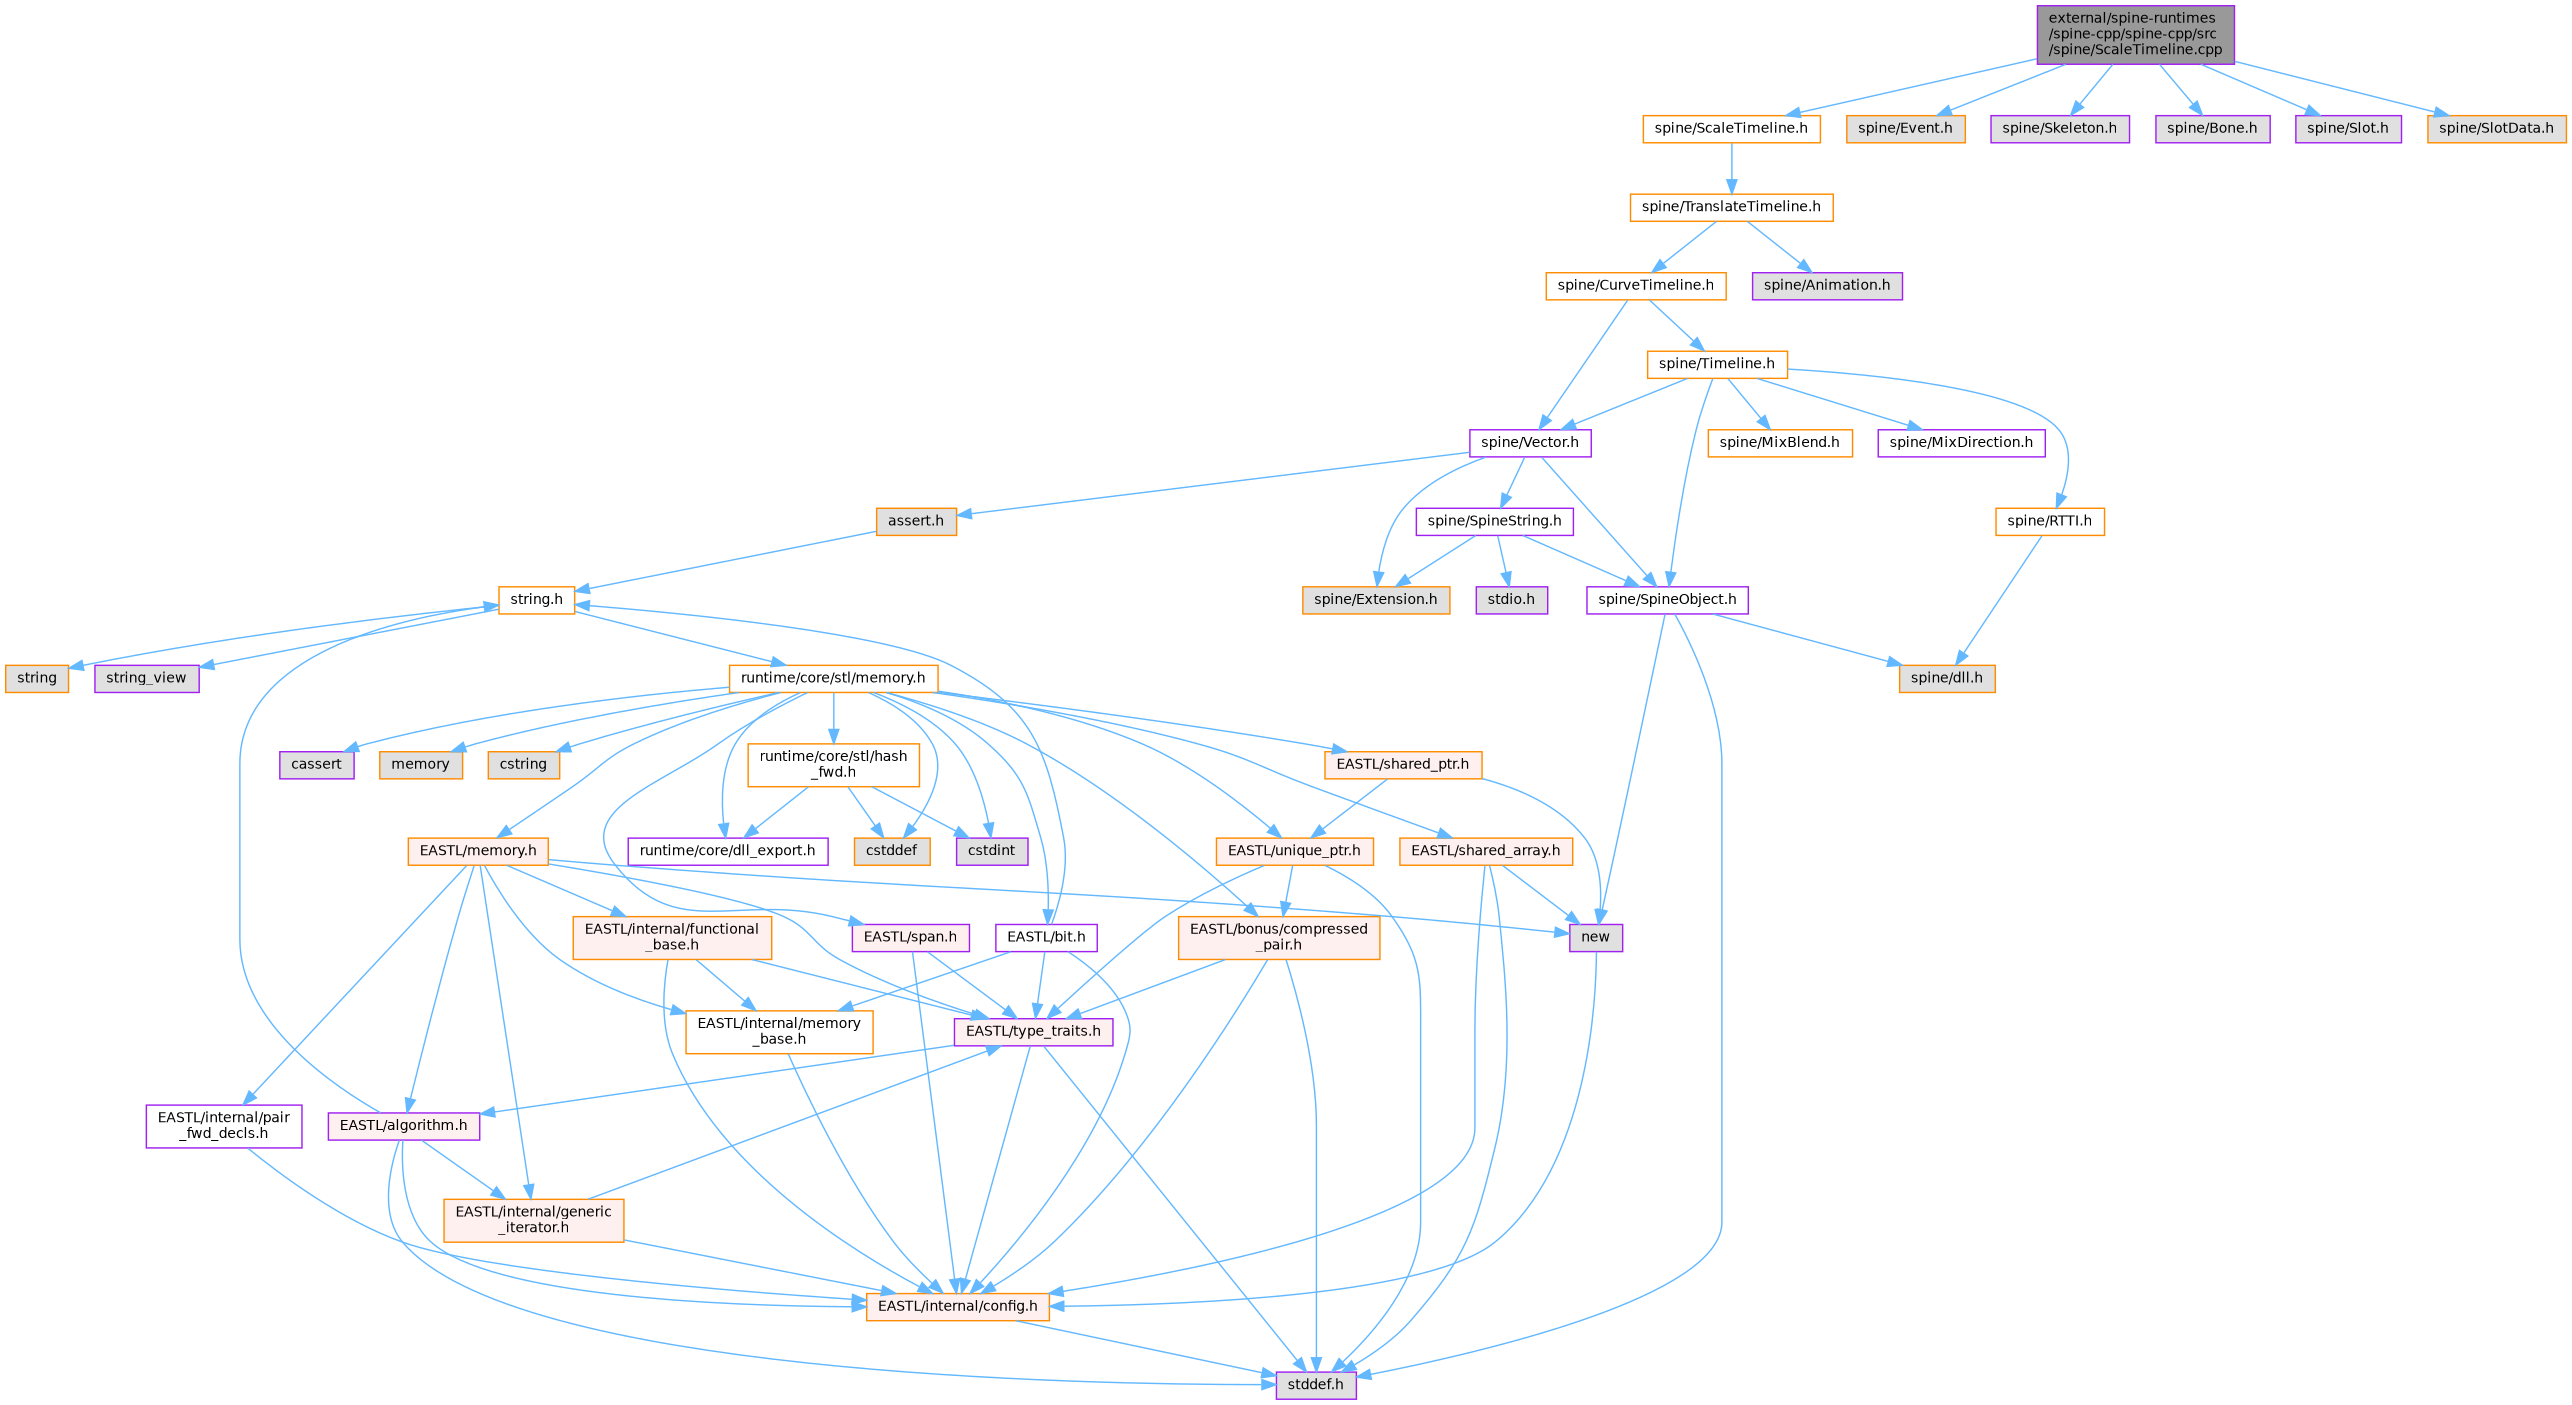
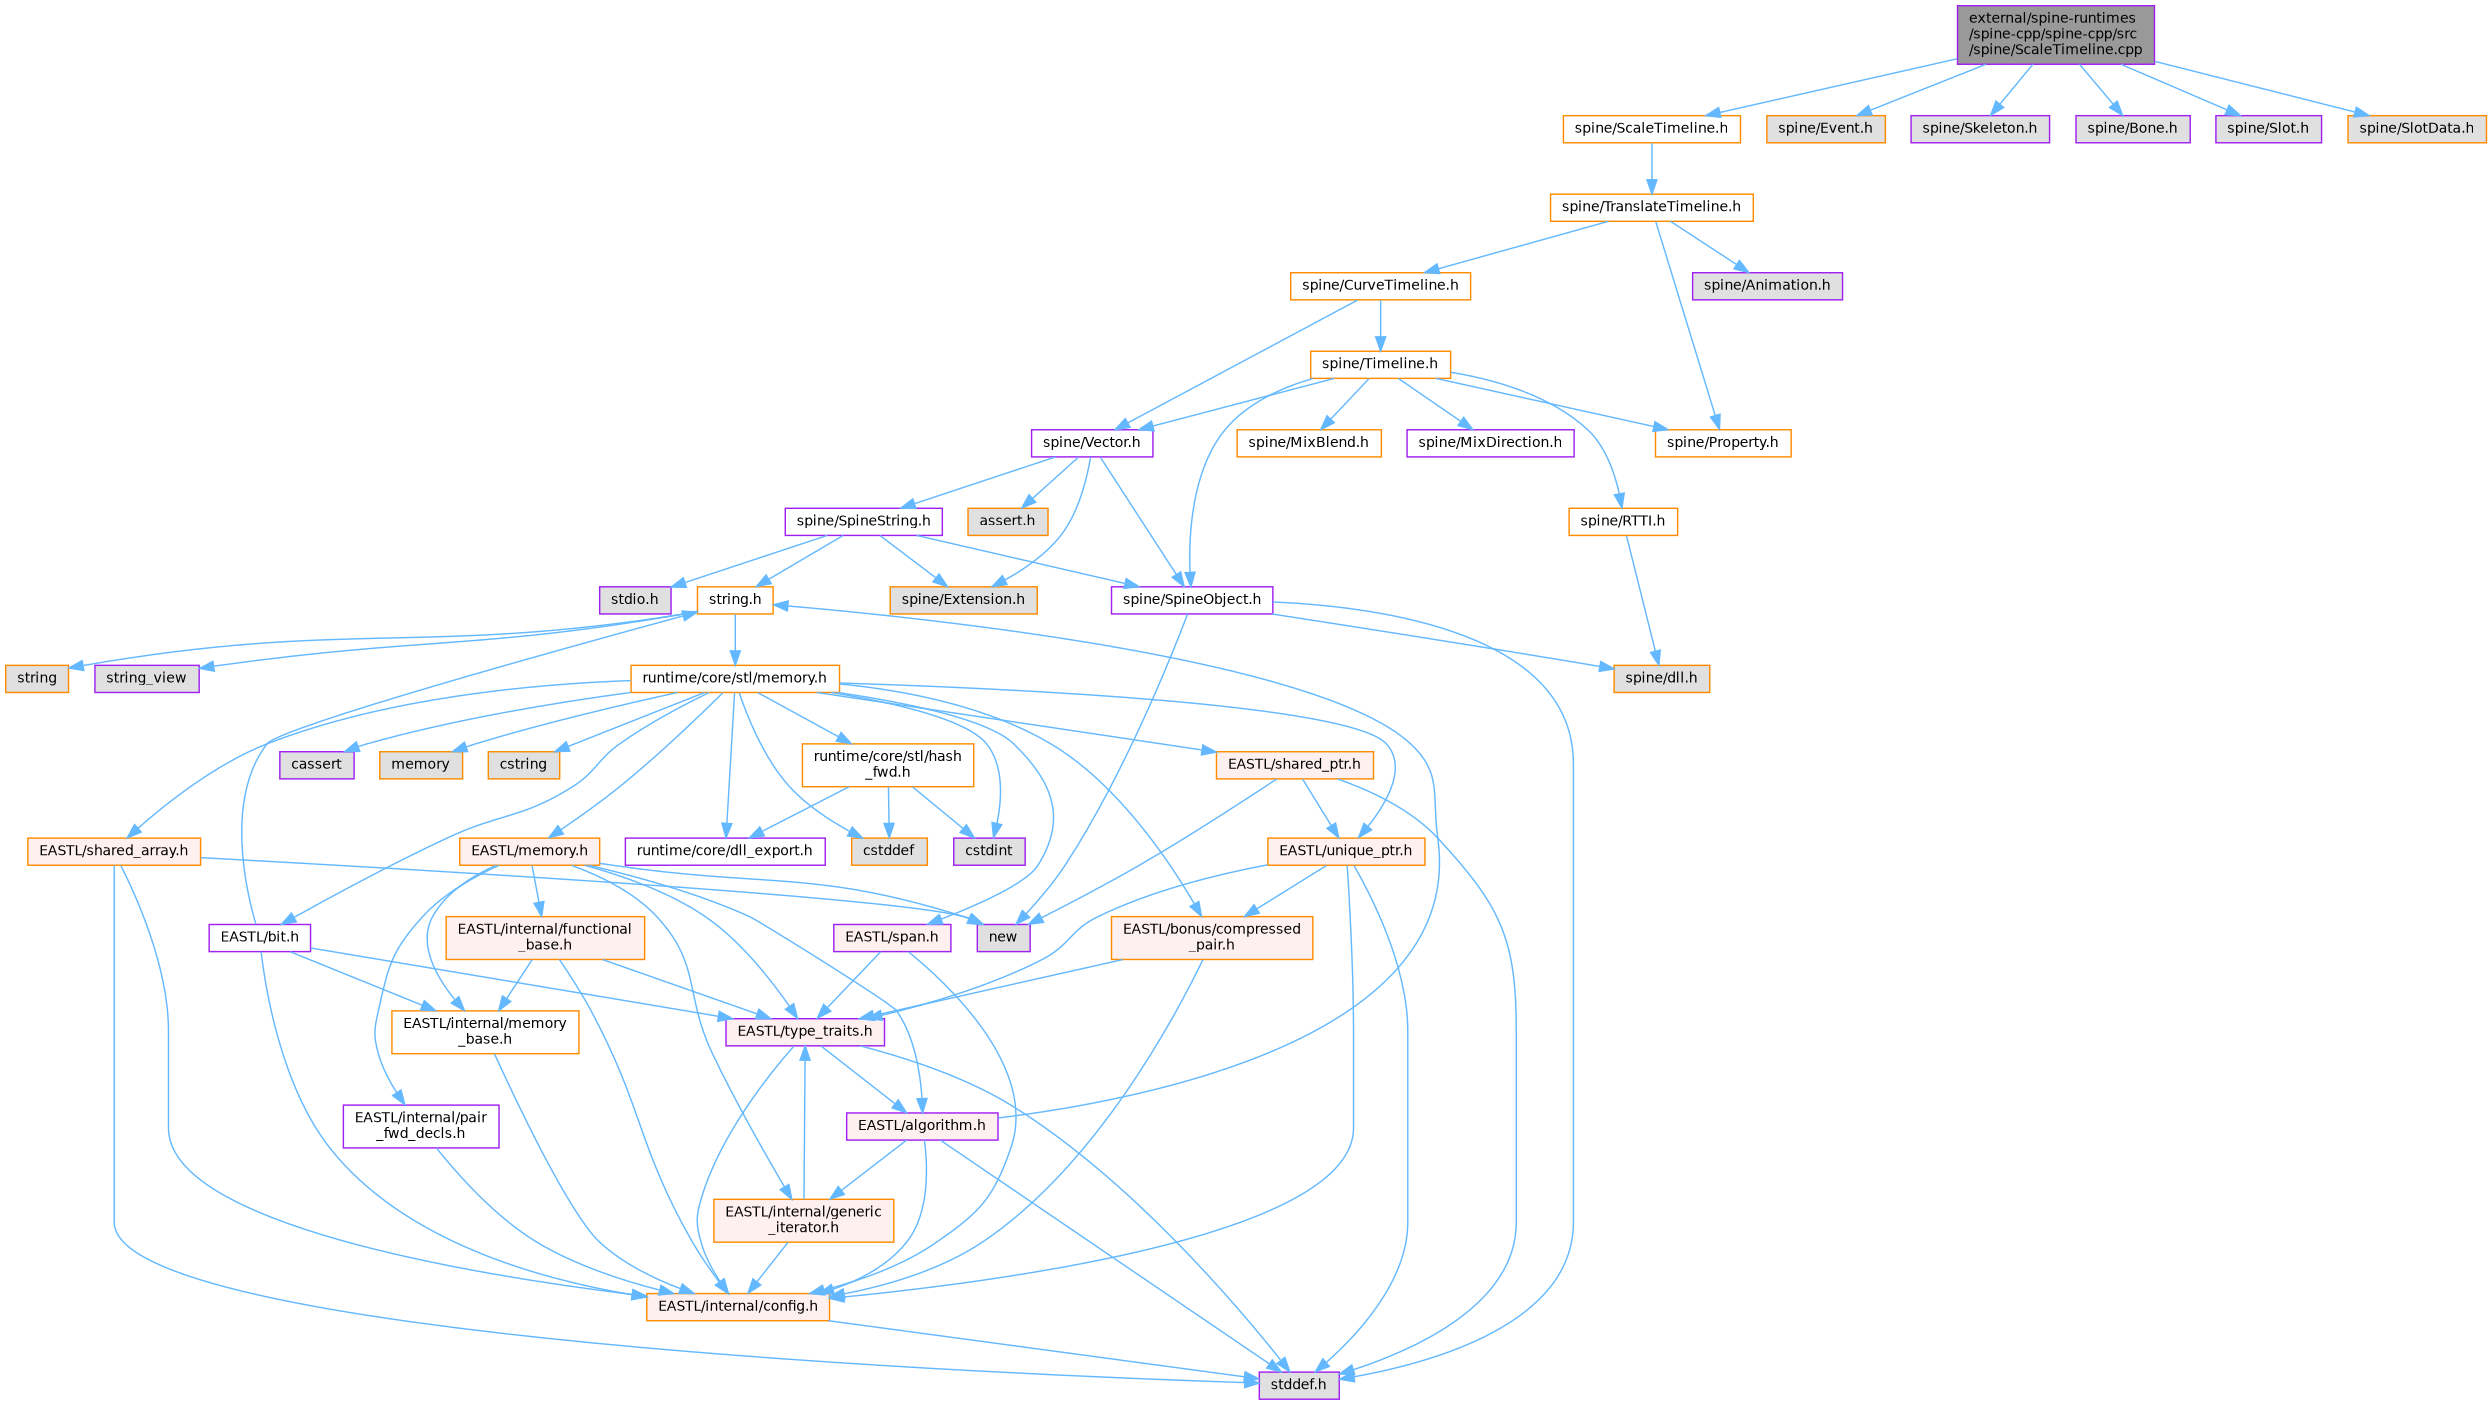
none -> (1723, 443)
(733, 560) -> (806, 557)
(1316, 1157) -> (1516, 1077)
(1439, 1268) -> (1246, 1220)
